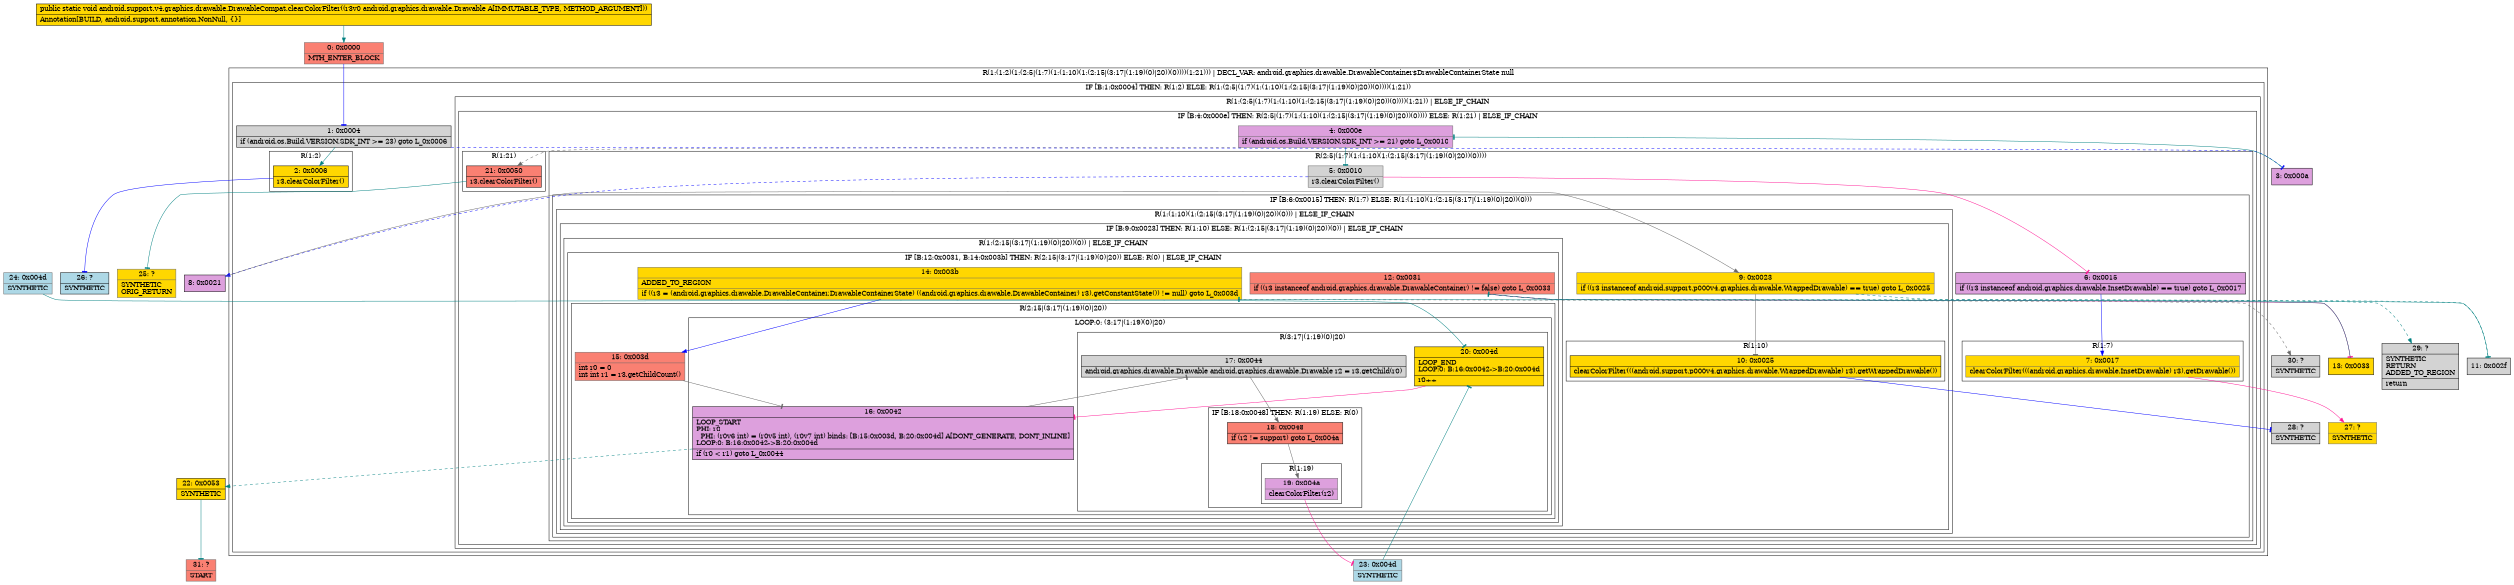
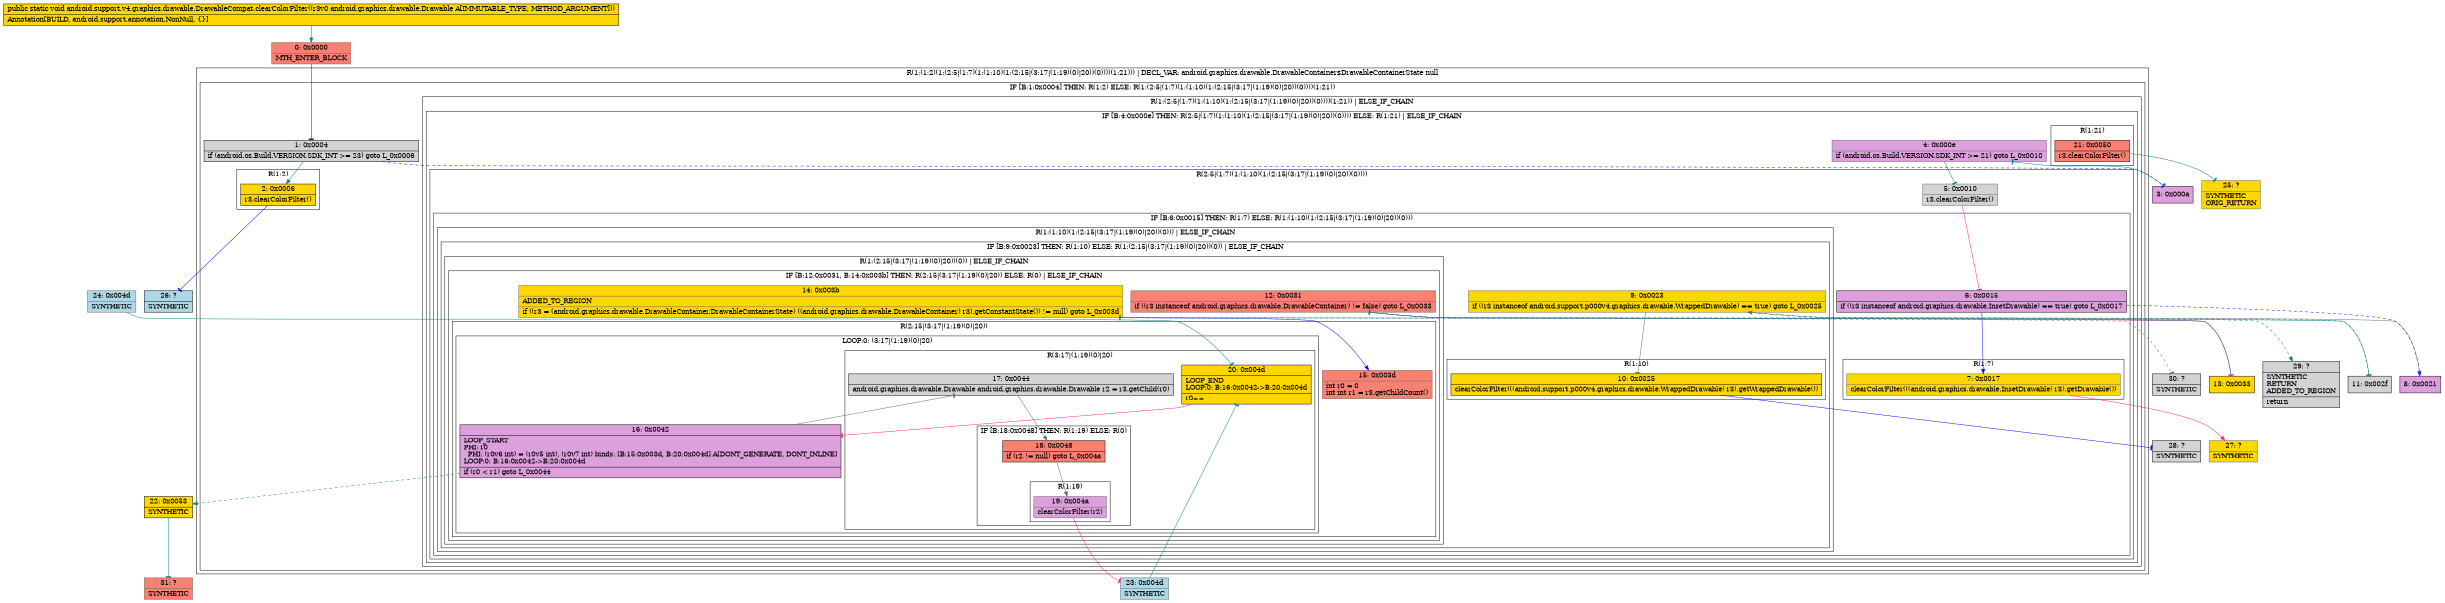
(880, 148) -> none
(764, 183) -> (2290, 311)
(1775, 301) -> (1657, 319)
(732, 393) -> none
(1285, 438) -> (1054, 456)
(201, 576) -> (168, 594)
